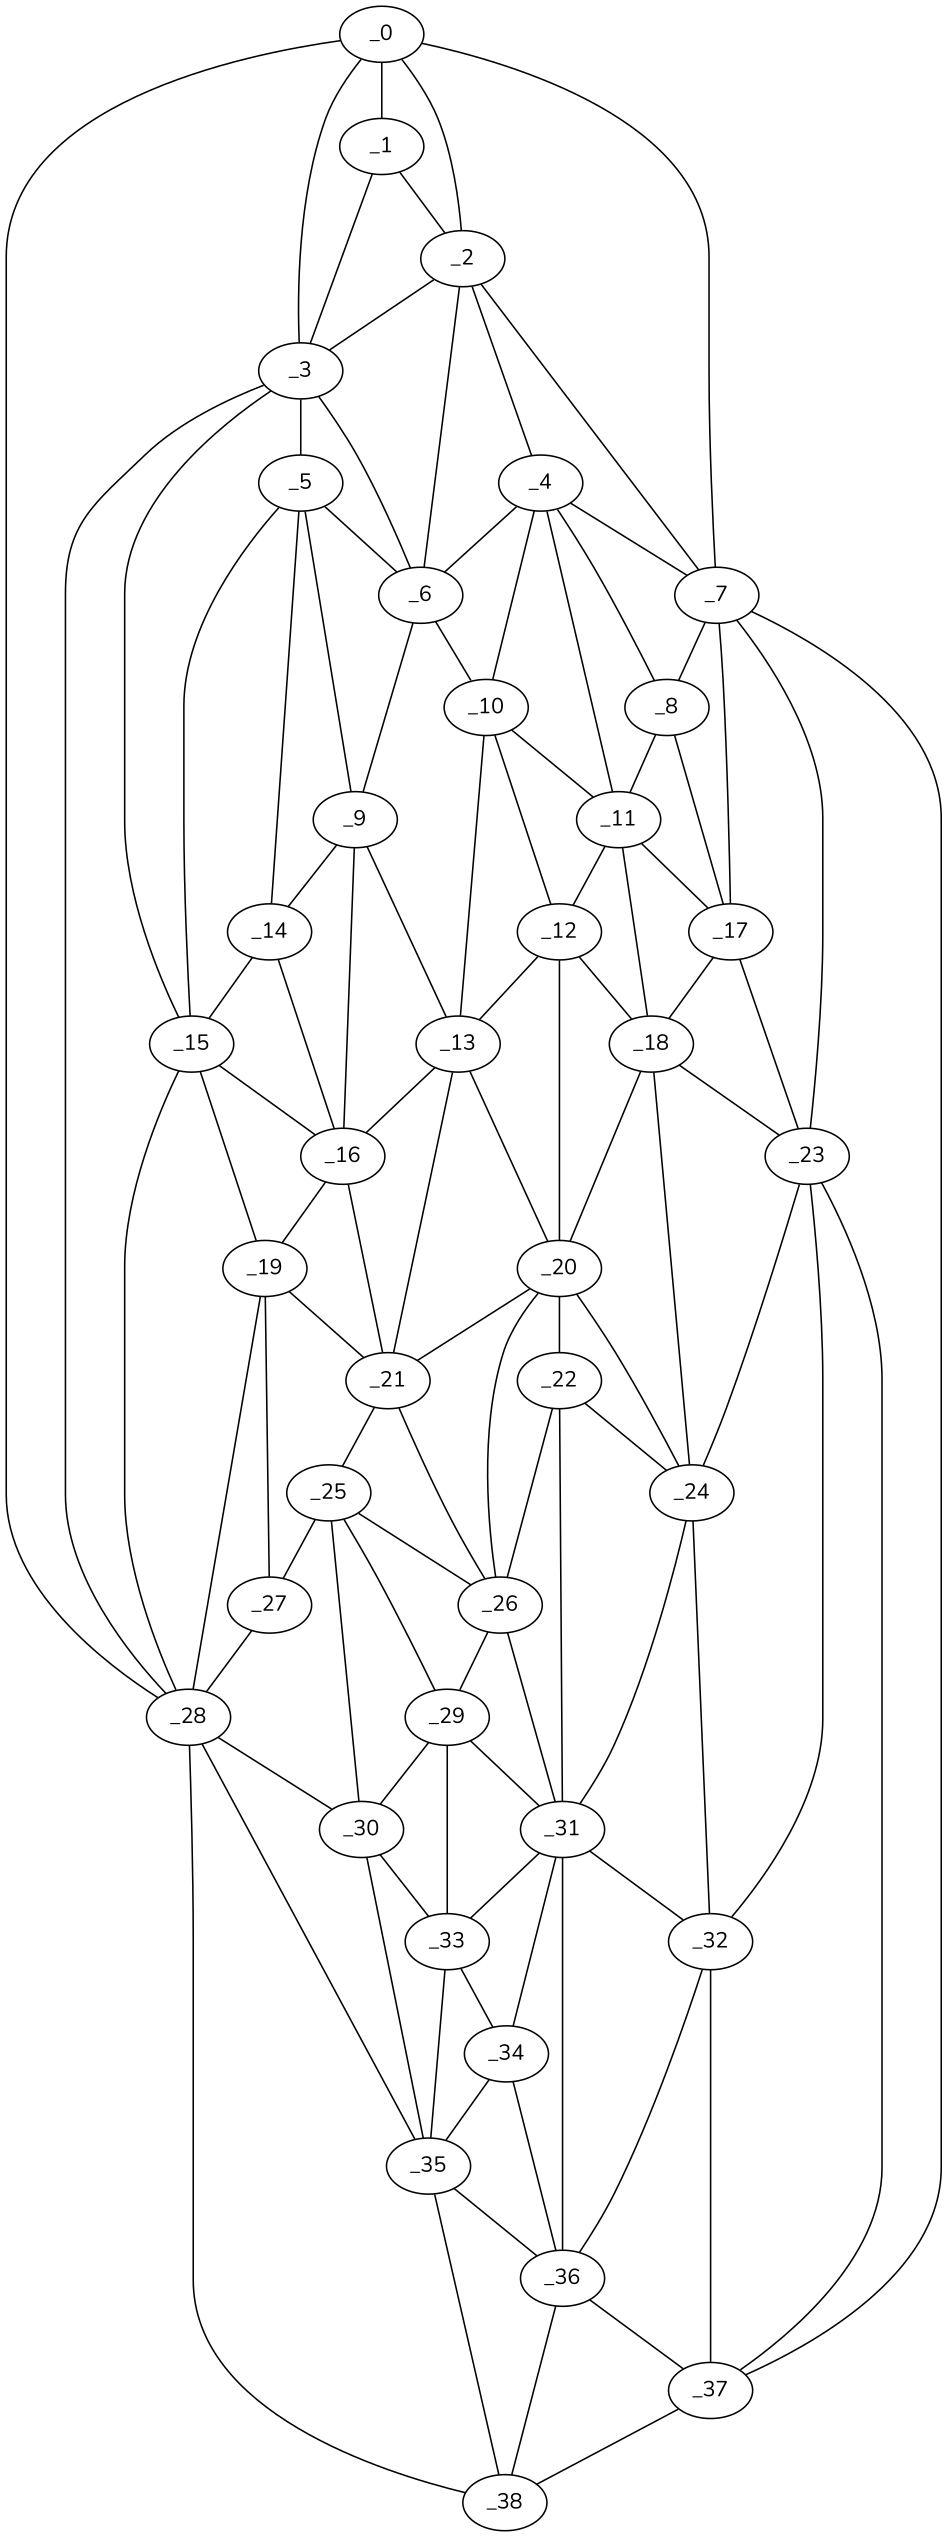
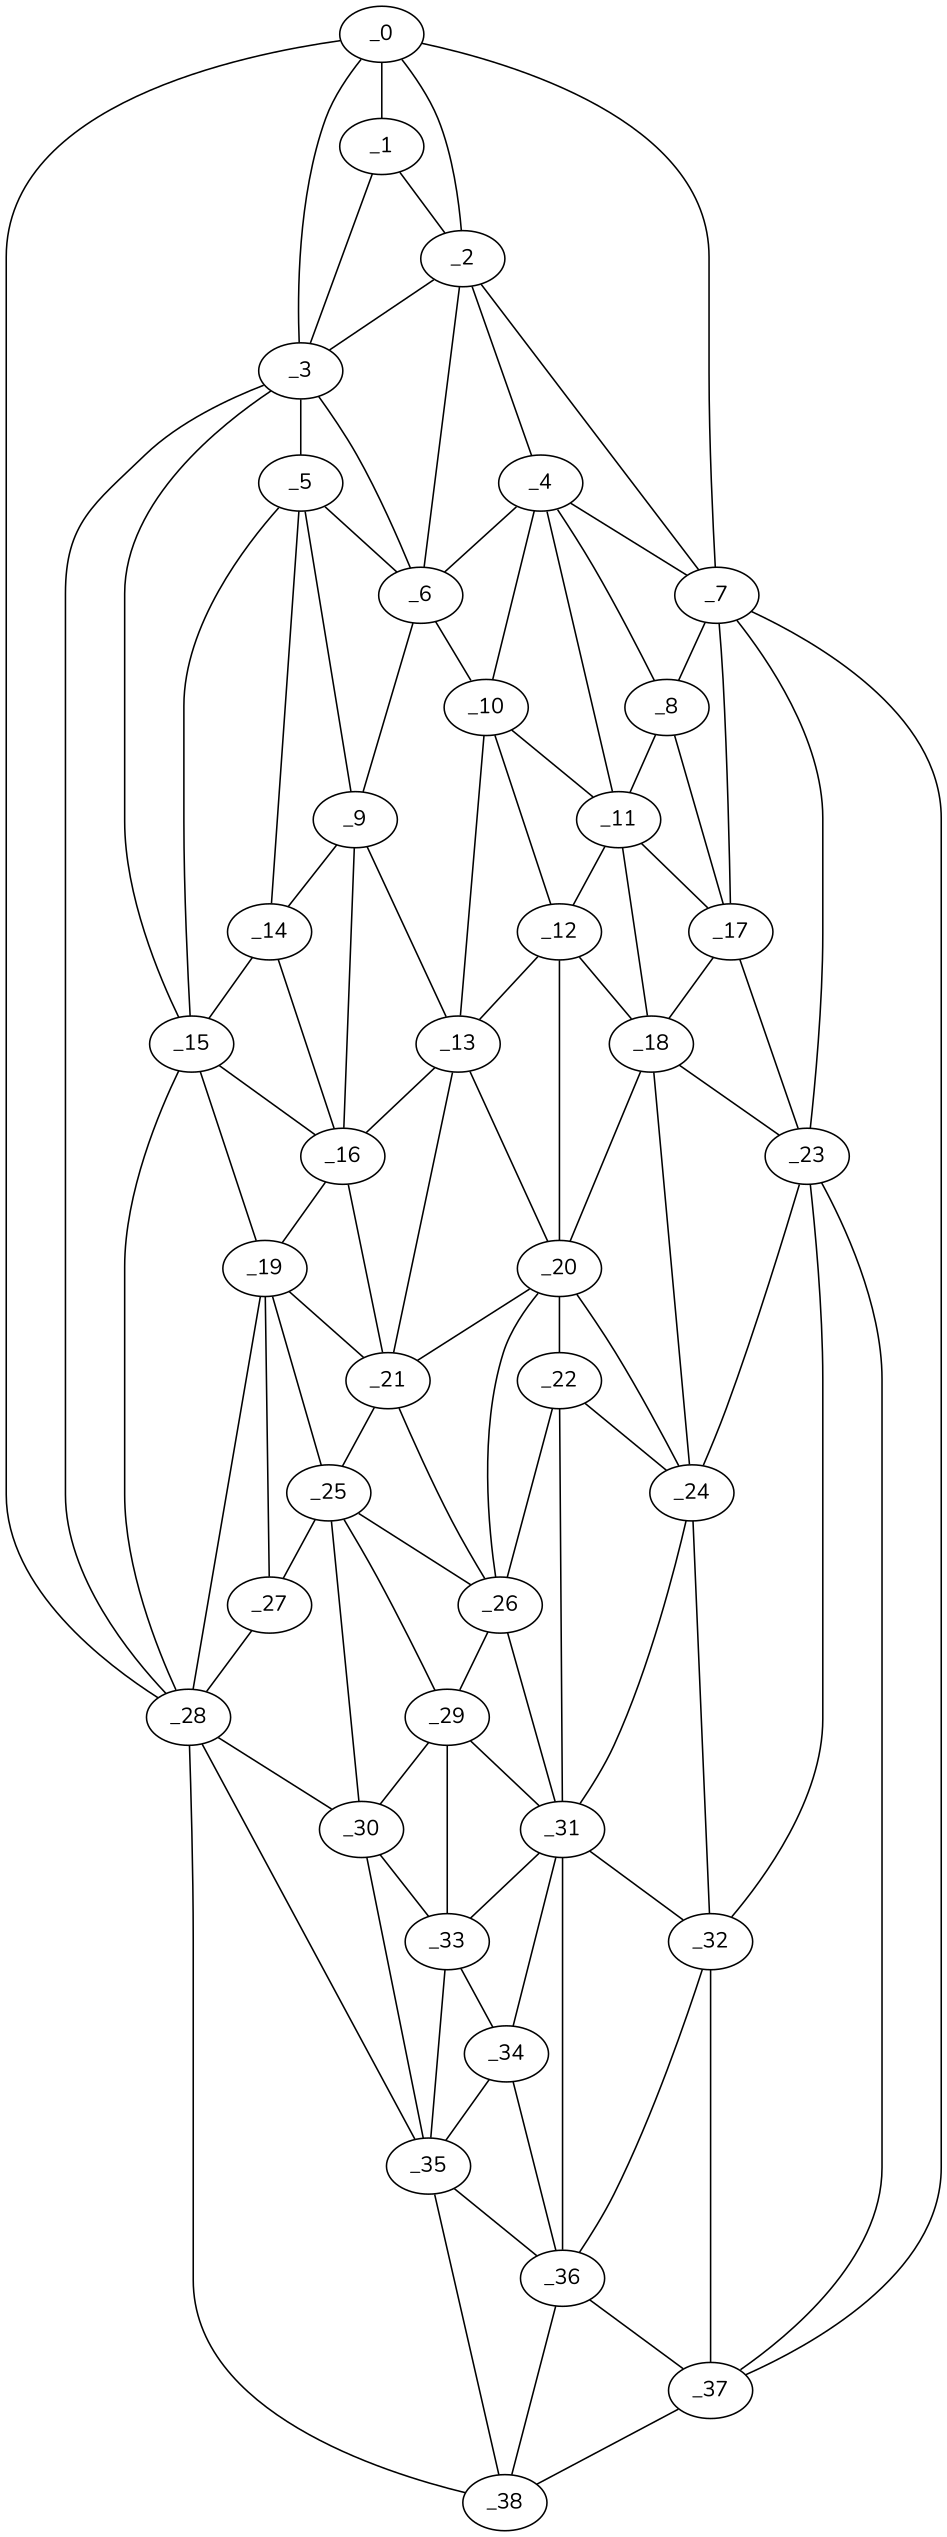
none -> (297, 1381)
